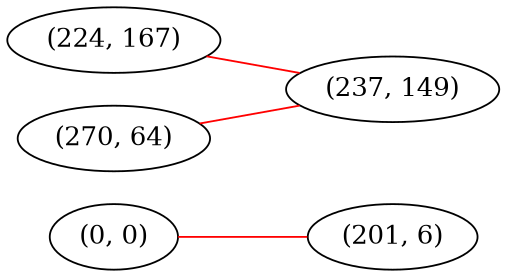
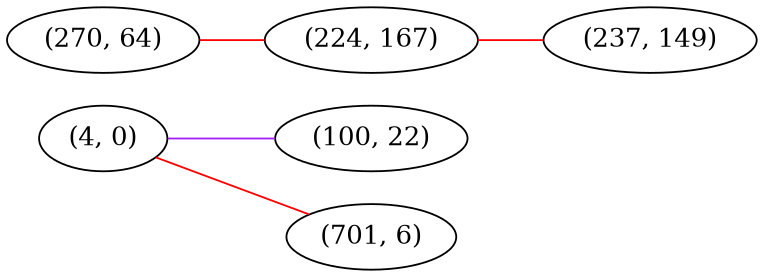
(250, 115) -> (232, 40)
none -> (371, 138)
(114, 237) -> (103, 138)
(393, 237) -> (371, 237)
